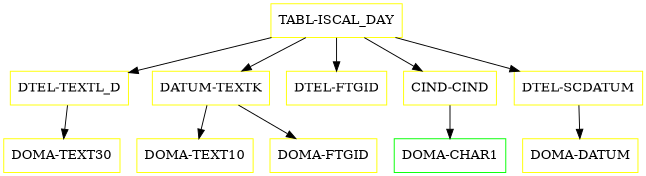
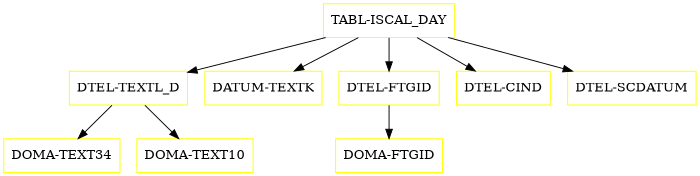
(450, 88) -> (503, 88)
(204, 117) -> (158, 119)
(263, 119) -> (389, 117)
(62, 156) -> (62, 156)
(450, 156) -> none
(580, 156) -> none
